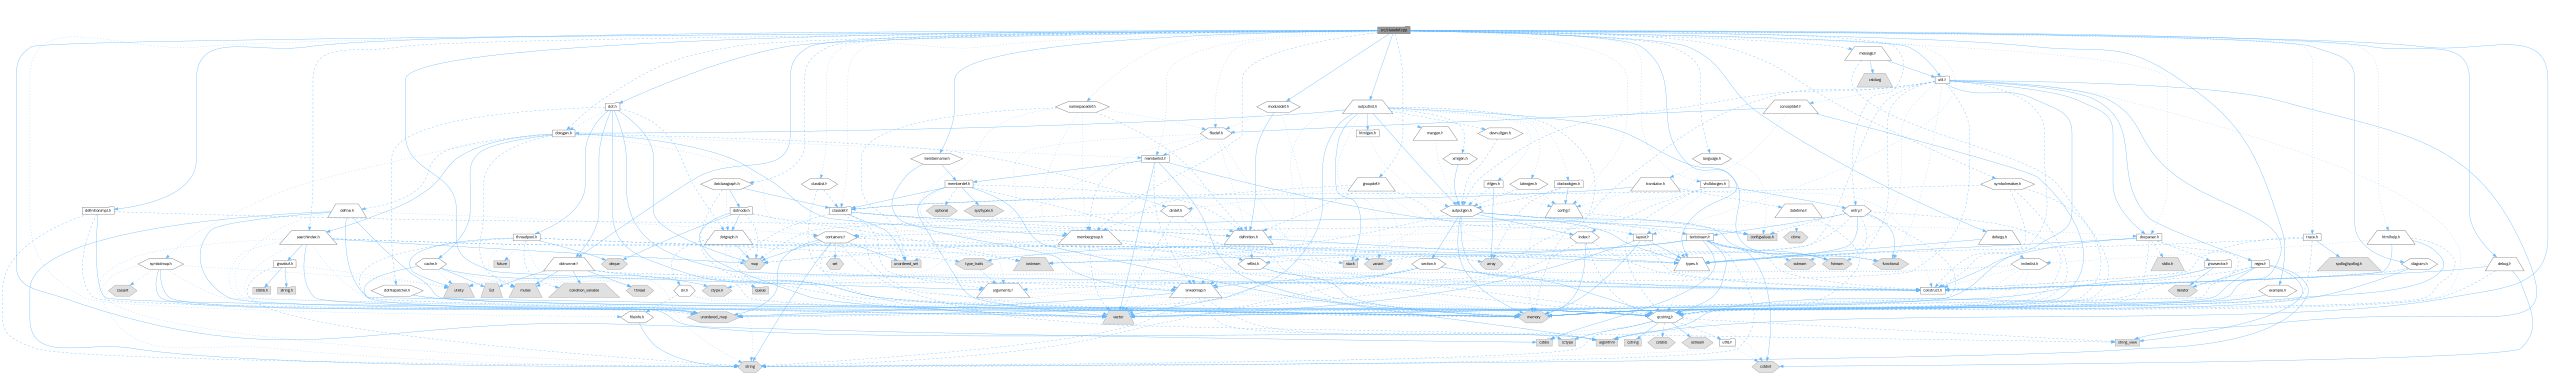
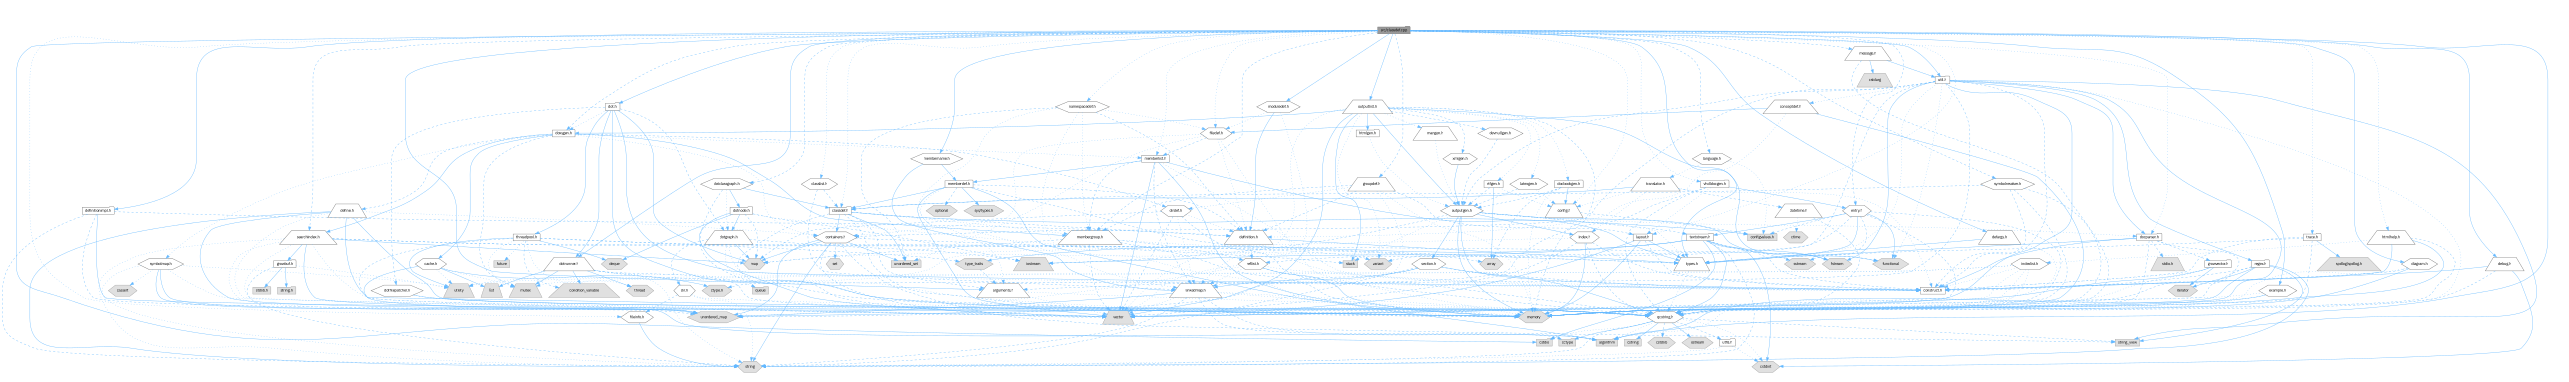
(1888, 164) -> (1888, 164)
none -> (838, 221)
(2014, 250) -> (1834, 308)
